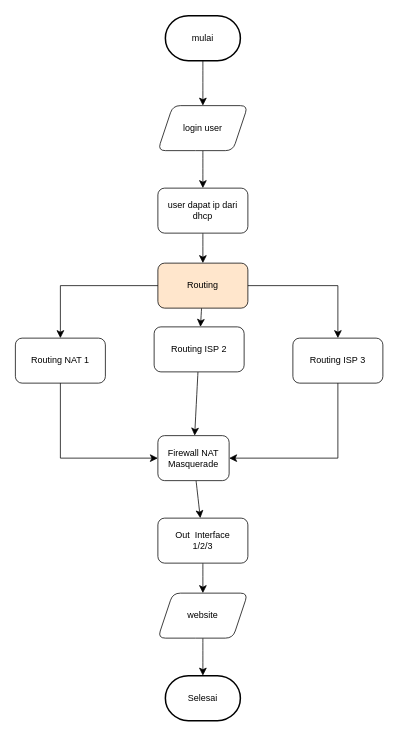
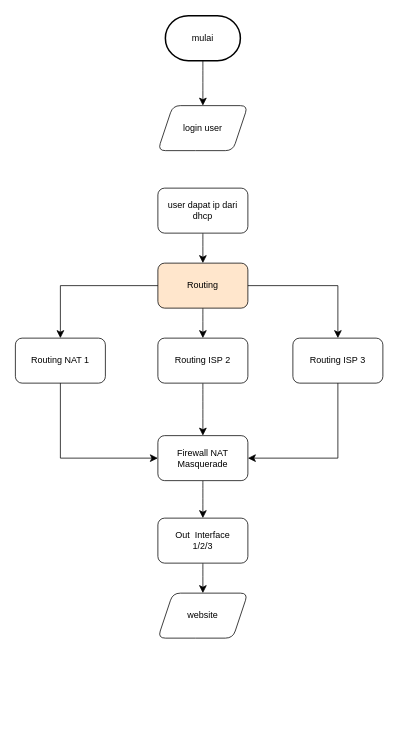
(203, 180) -> none
(199, 349) -> (203, 360)
(194, 458) -> (203, 458)
(203, 667) -> none
(203, 698) -> none
